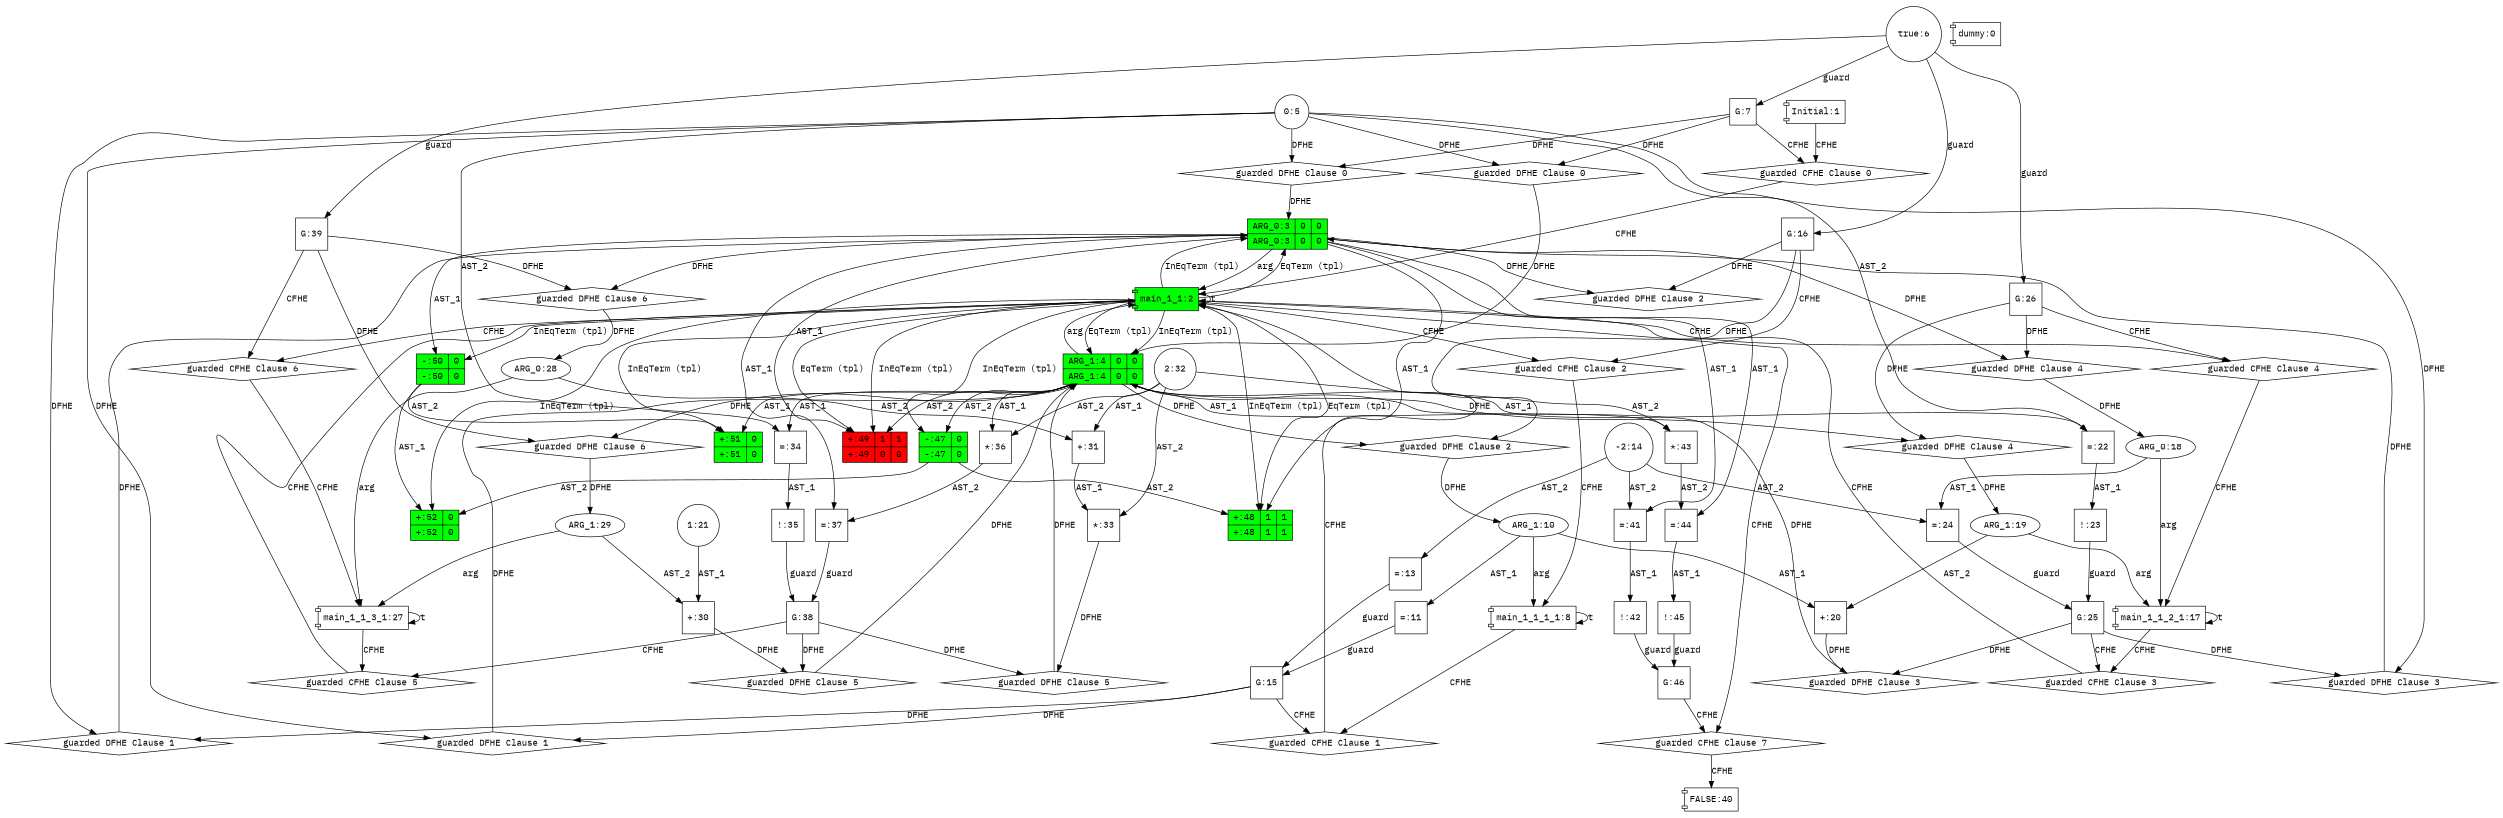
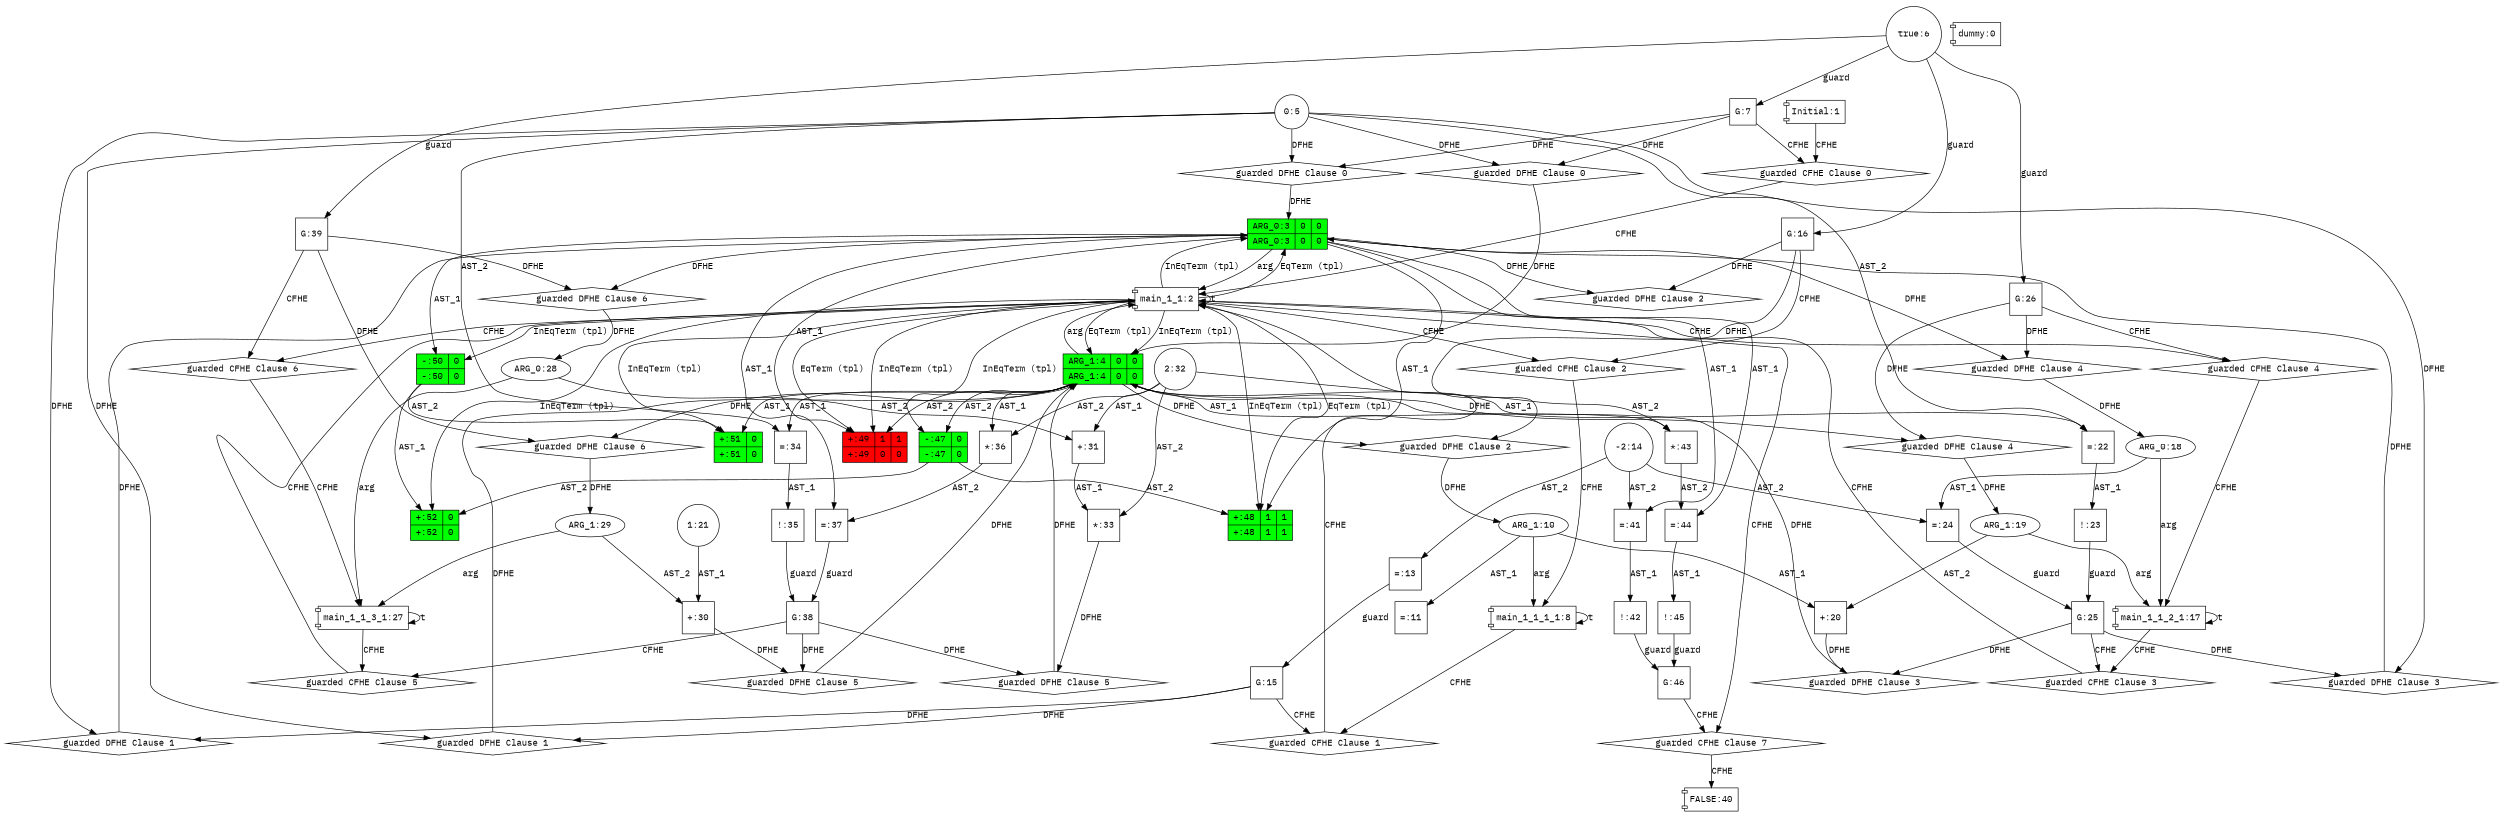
(1167, 299) -> (1167, 299)
(1342, 649) -> none
